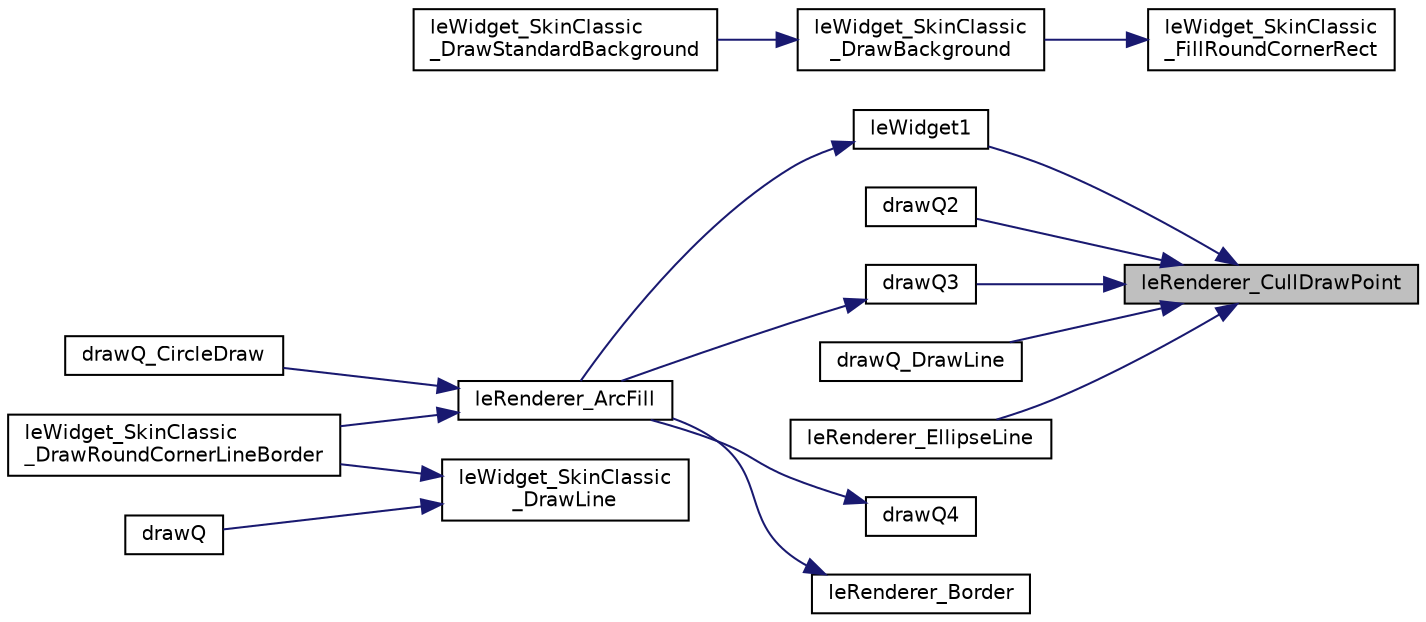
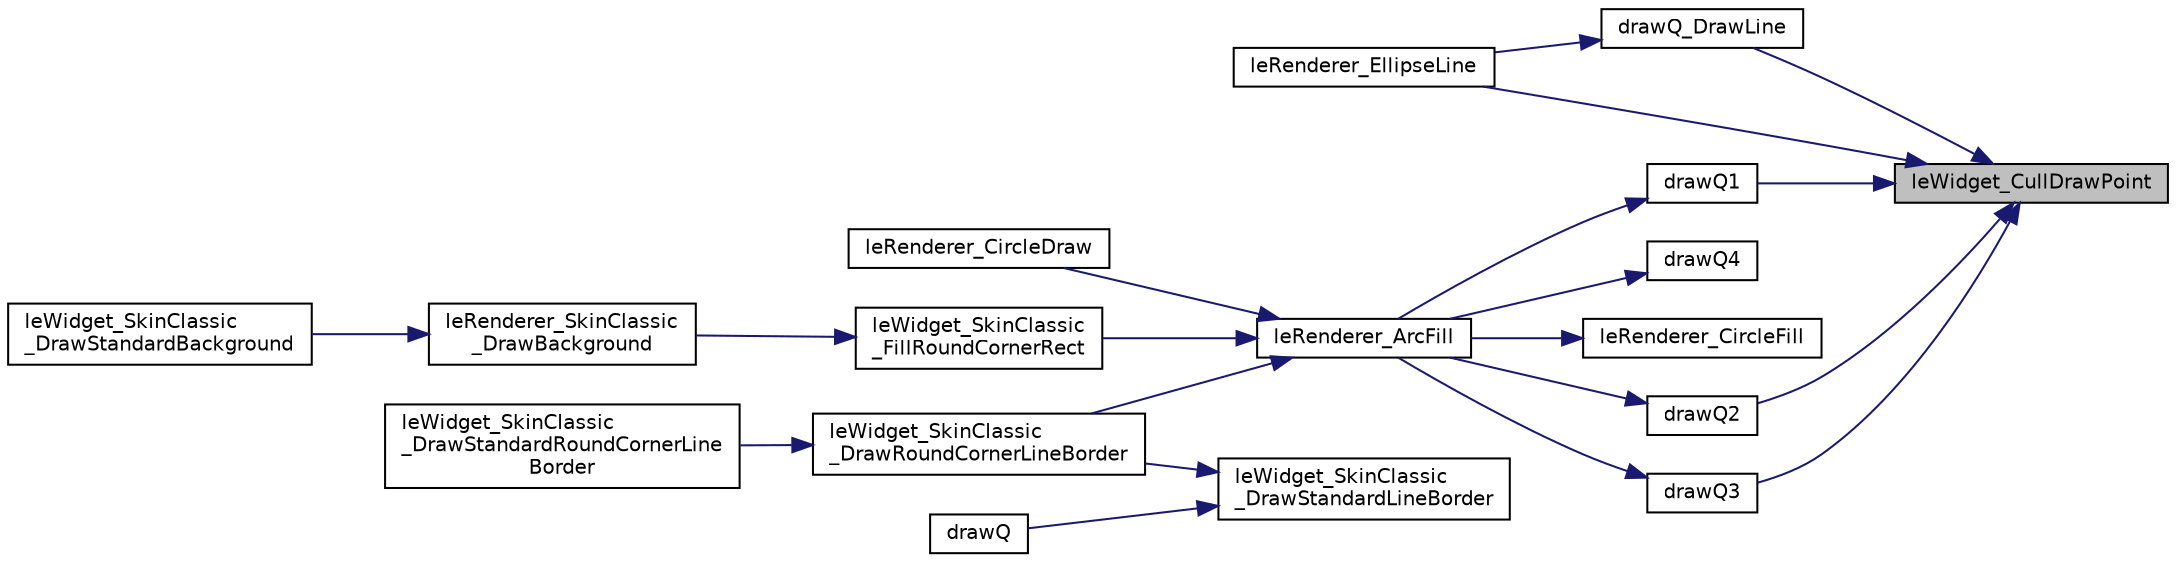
(921, 40) -> (562, 334)
none -> (1538, 47)
(921, 129) -> (1702, 183)
(1271, 284) -> (2031, 183)
none -> (1169, 338)
(174, 356) -> (979, 249)
none -> (1538, 378)
none -> (562, 446)
(565, 490) -> (1364, 489)
(921, 594) -> (1702, 338)
